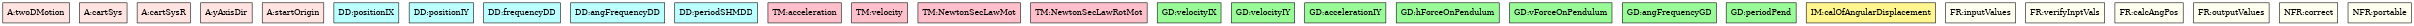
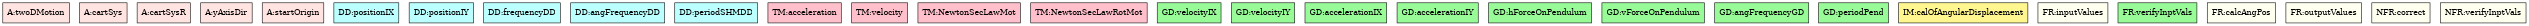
none -> (1346, 13)
(2065, 13) -> (2157, 13)
(2380, 13) -> (2483, 13)
